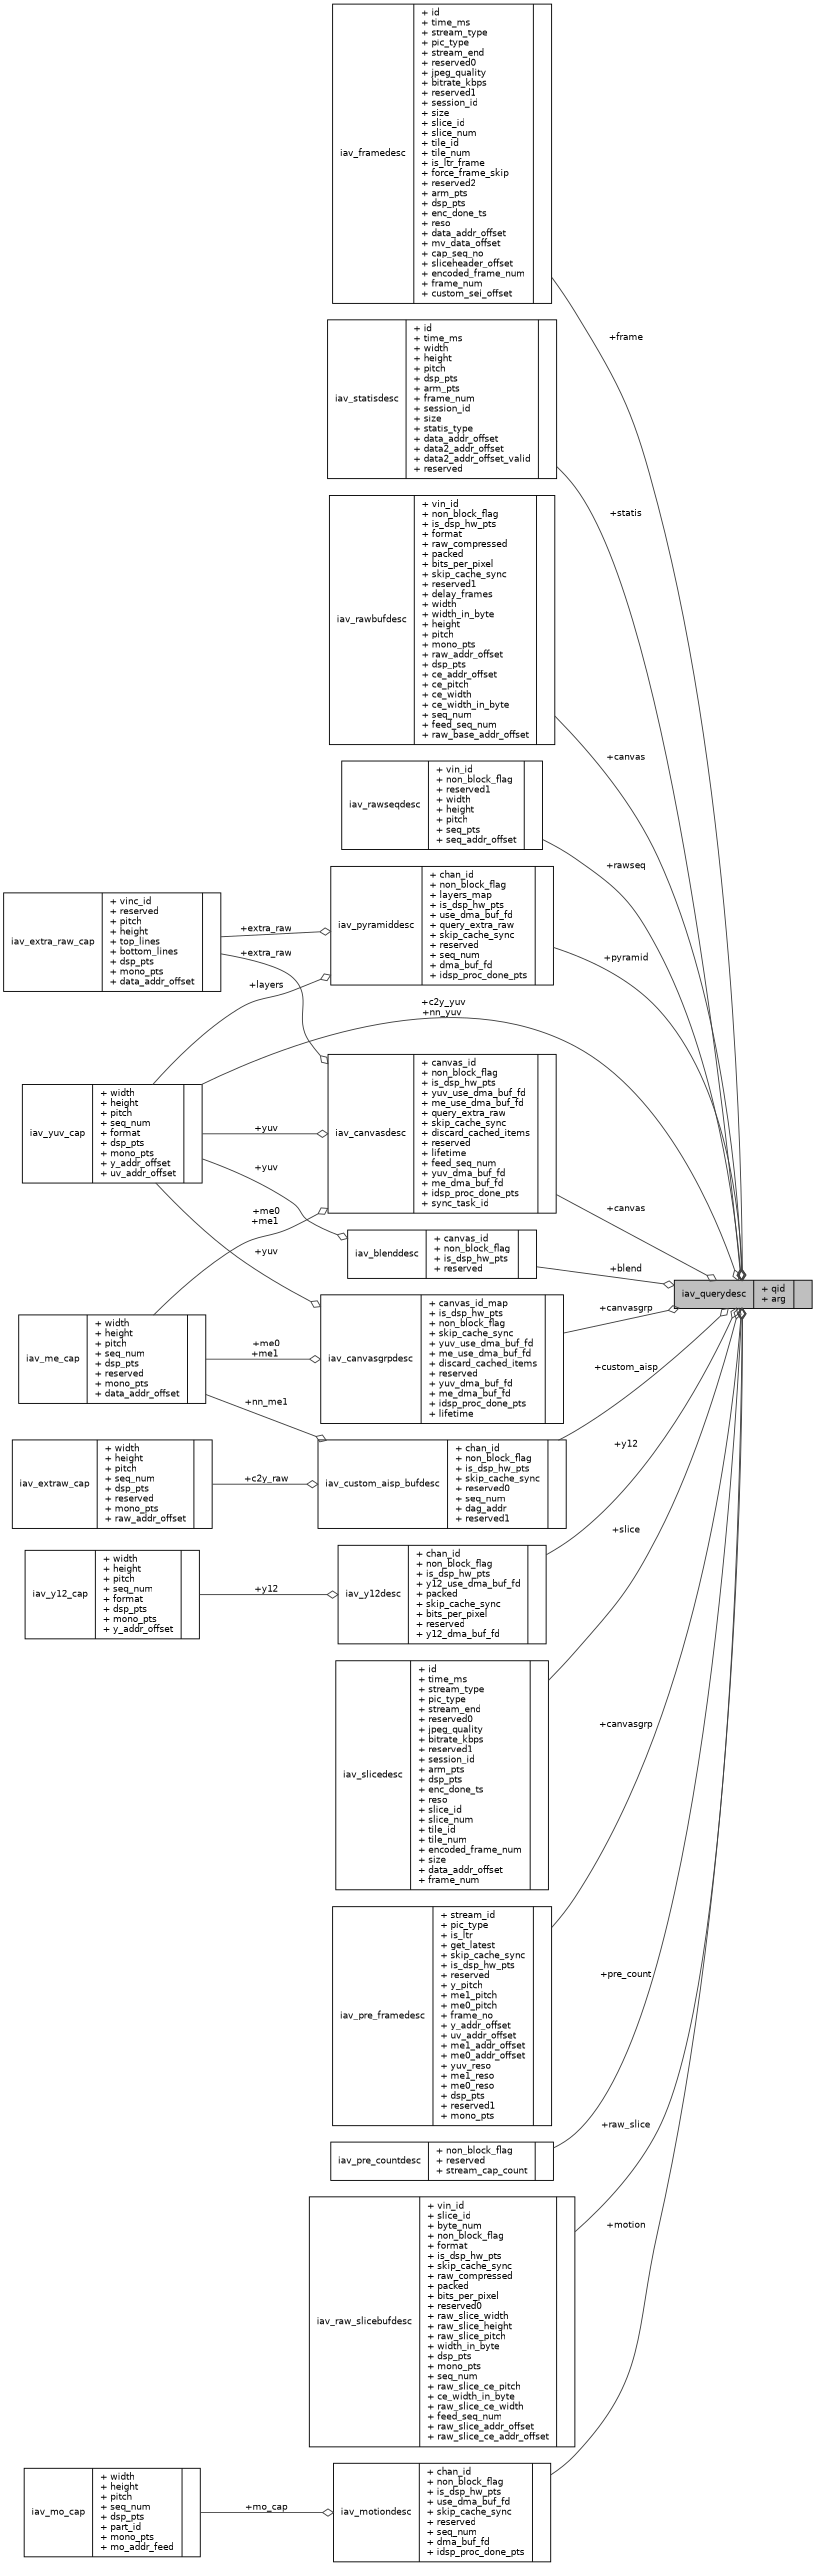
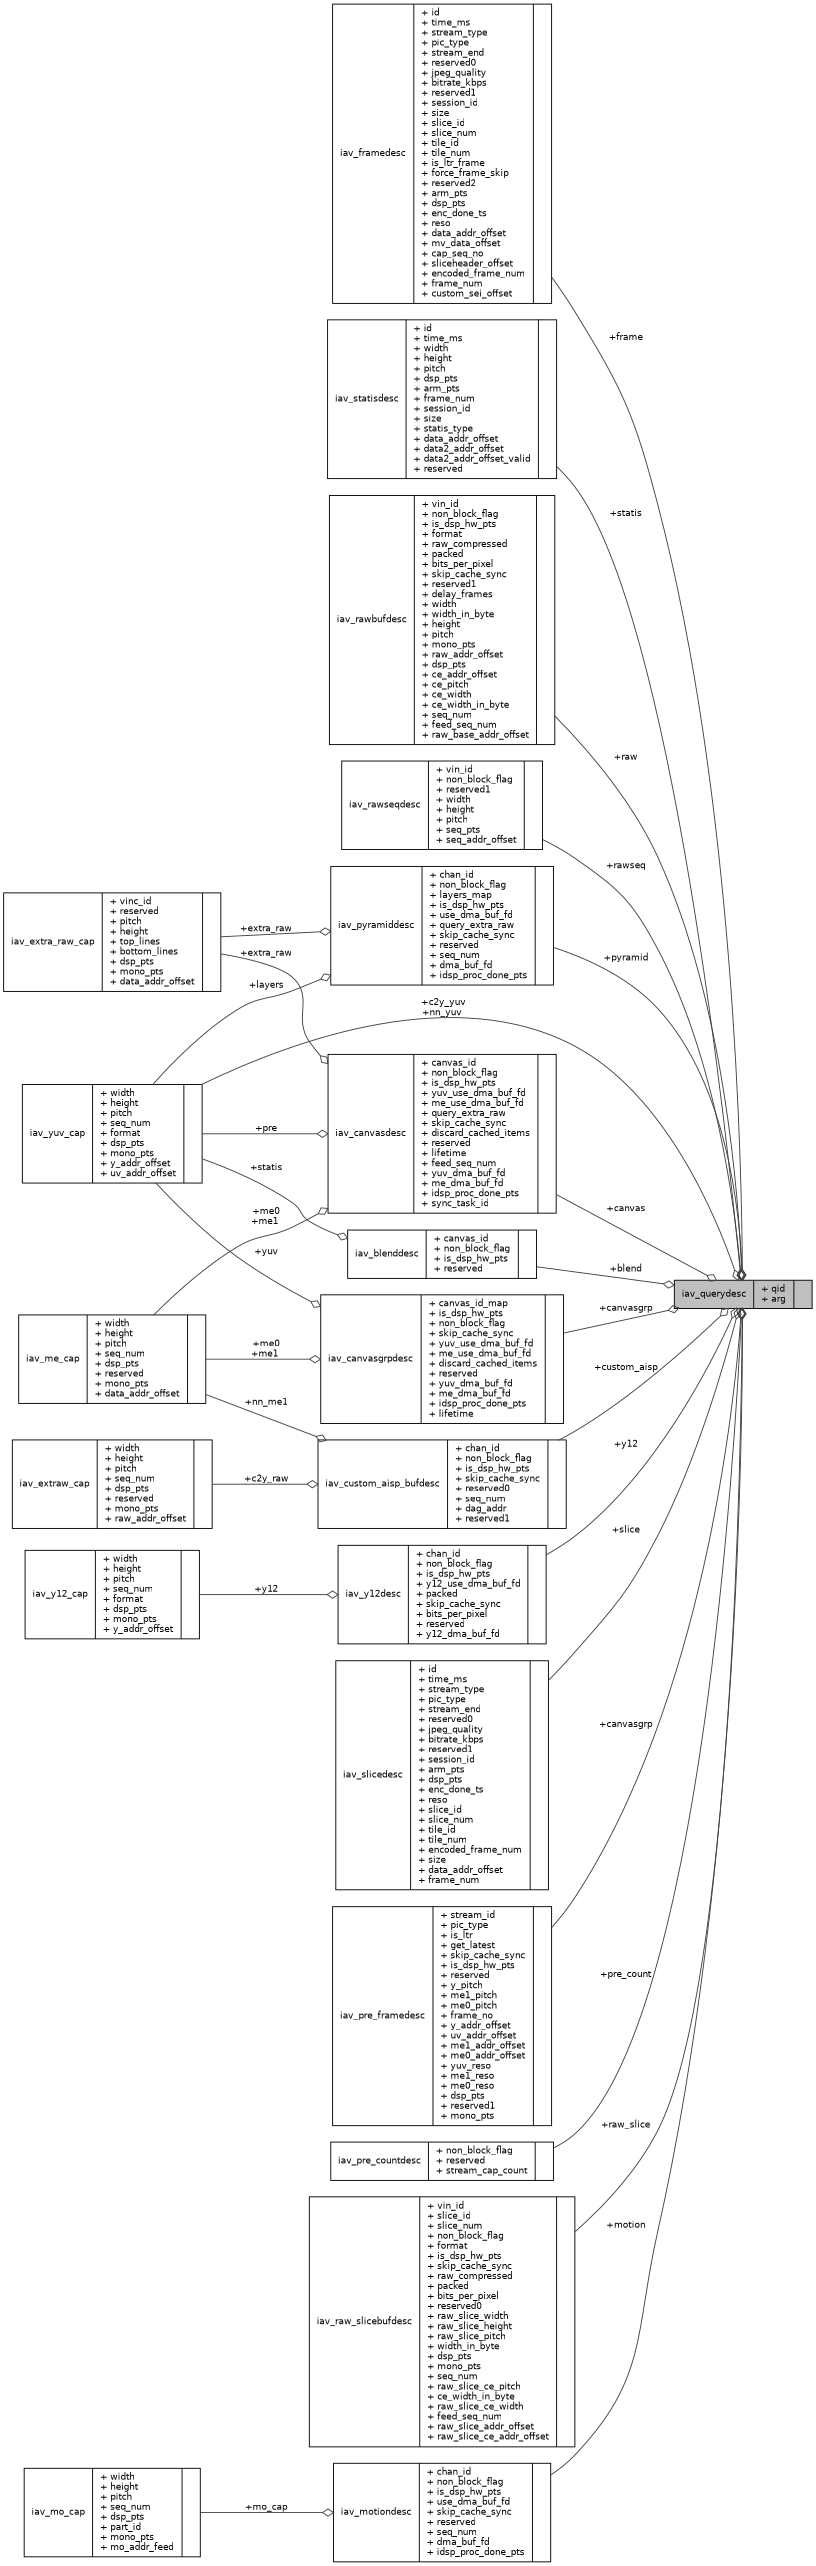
(625, 757) -> (625, 757)
(265, 1129) -> (265, 1129)
(265, 1168) -> (265, 1168)
(455, 2226) -> (455, 2226)
